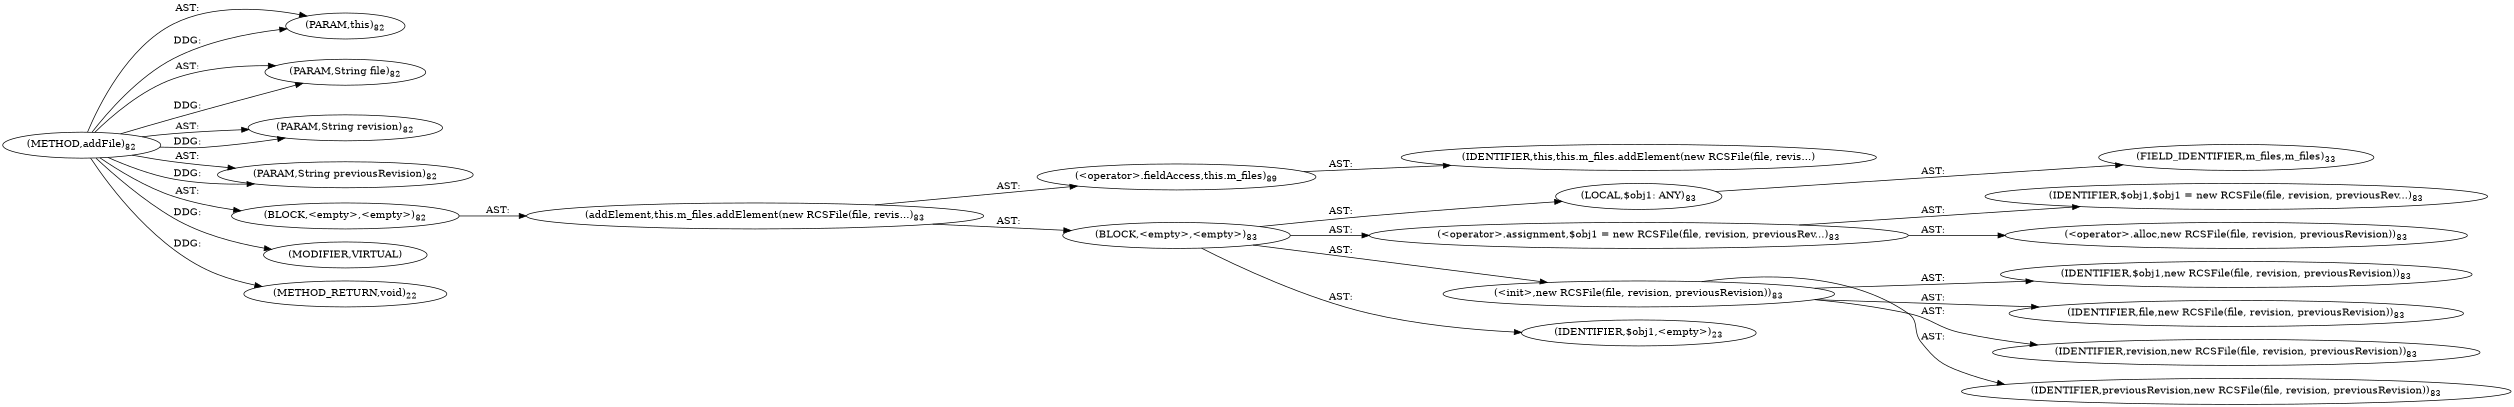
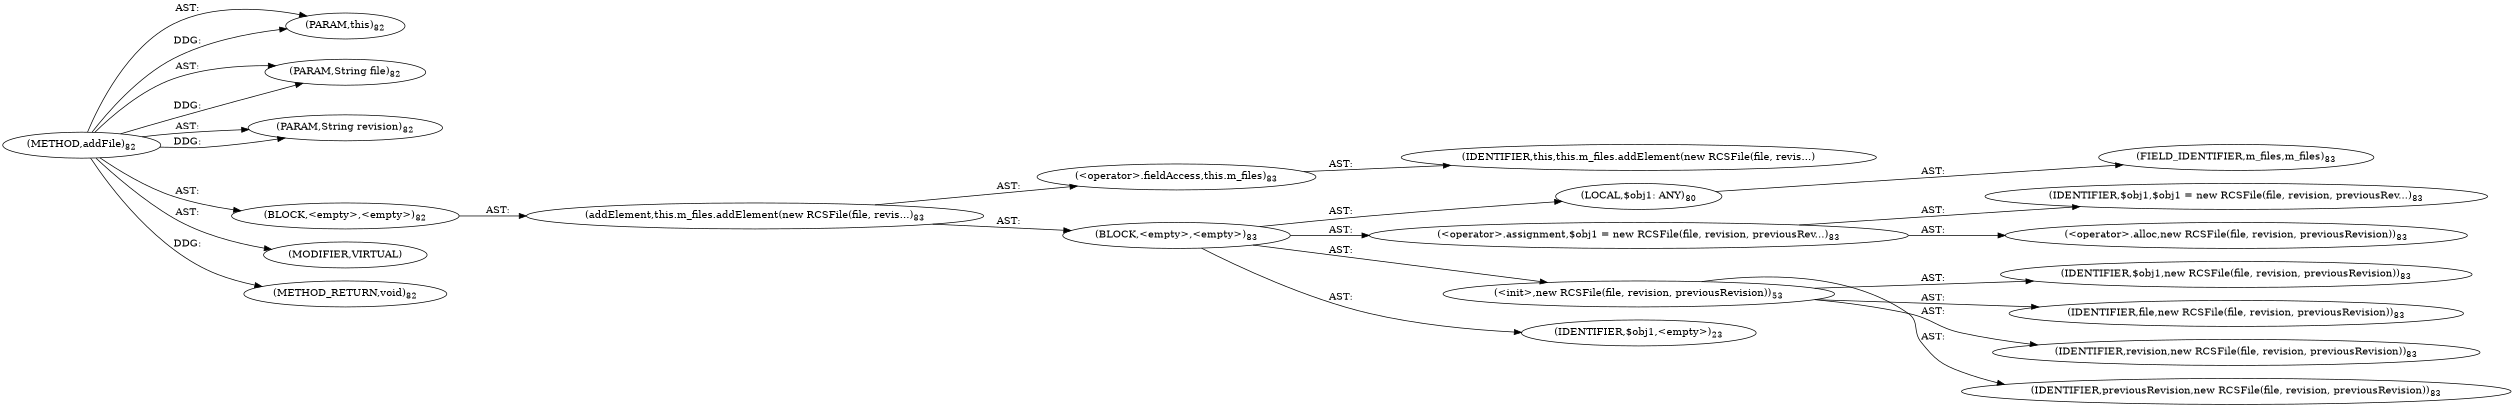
(2331, 156) -> (2331, 156)
(345, 175) -> none
(1272, 176) -> (1272, 176)
(1691, 195) -> (1691, 195)
(189, 213) -> (189, 213)
(412, 293) -> (412, 293)
(1778, 293) -> (1778, 293)
